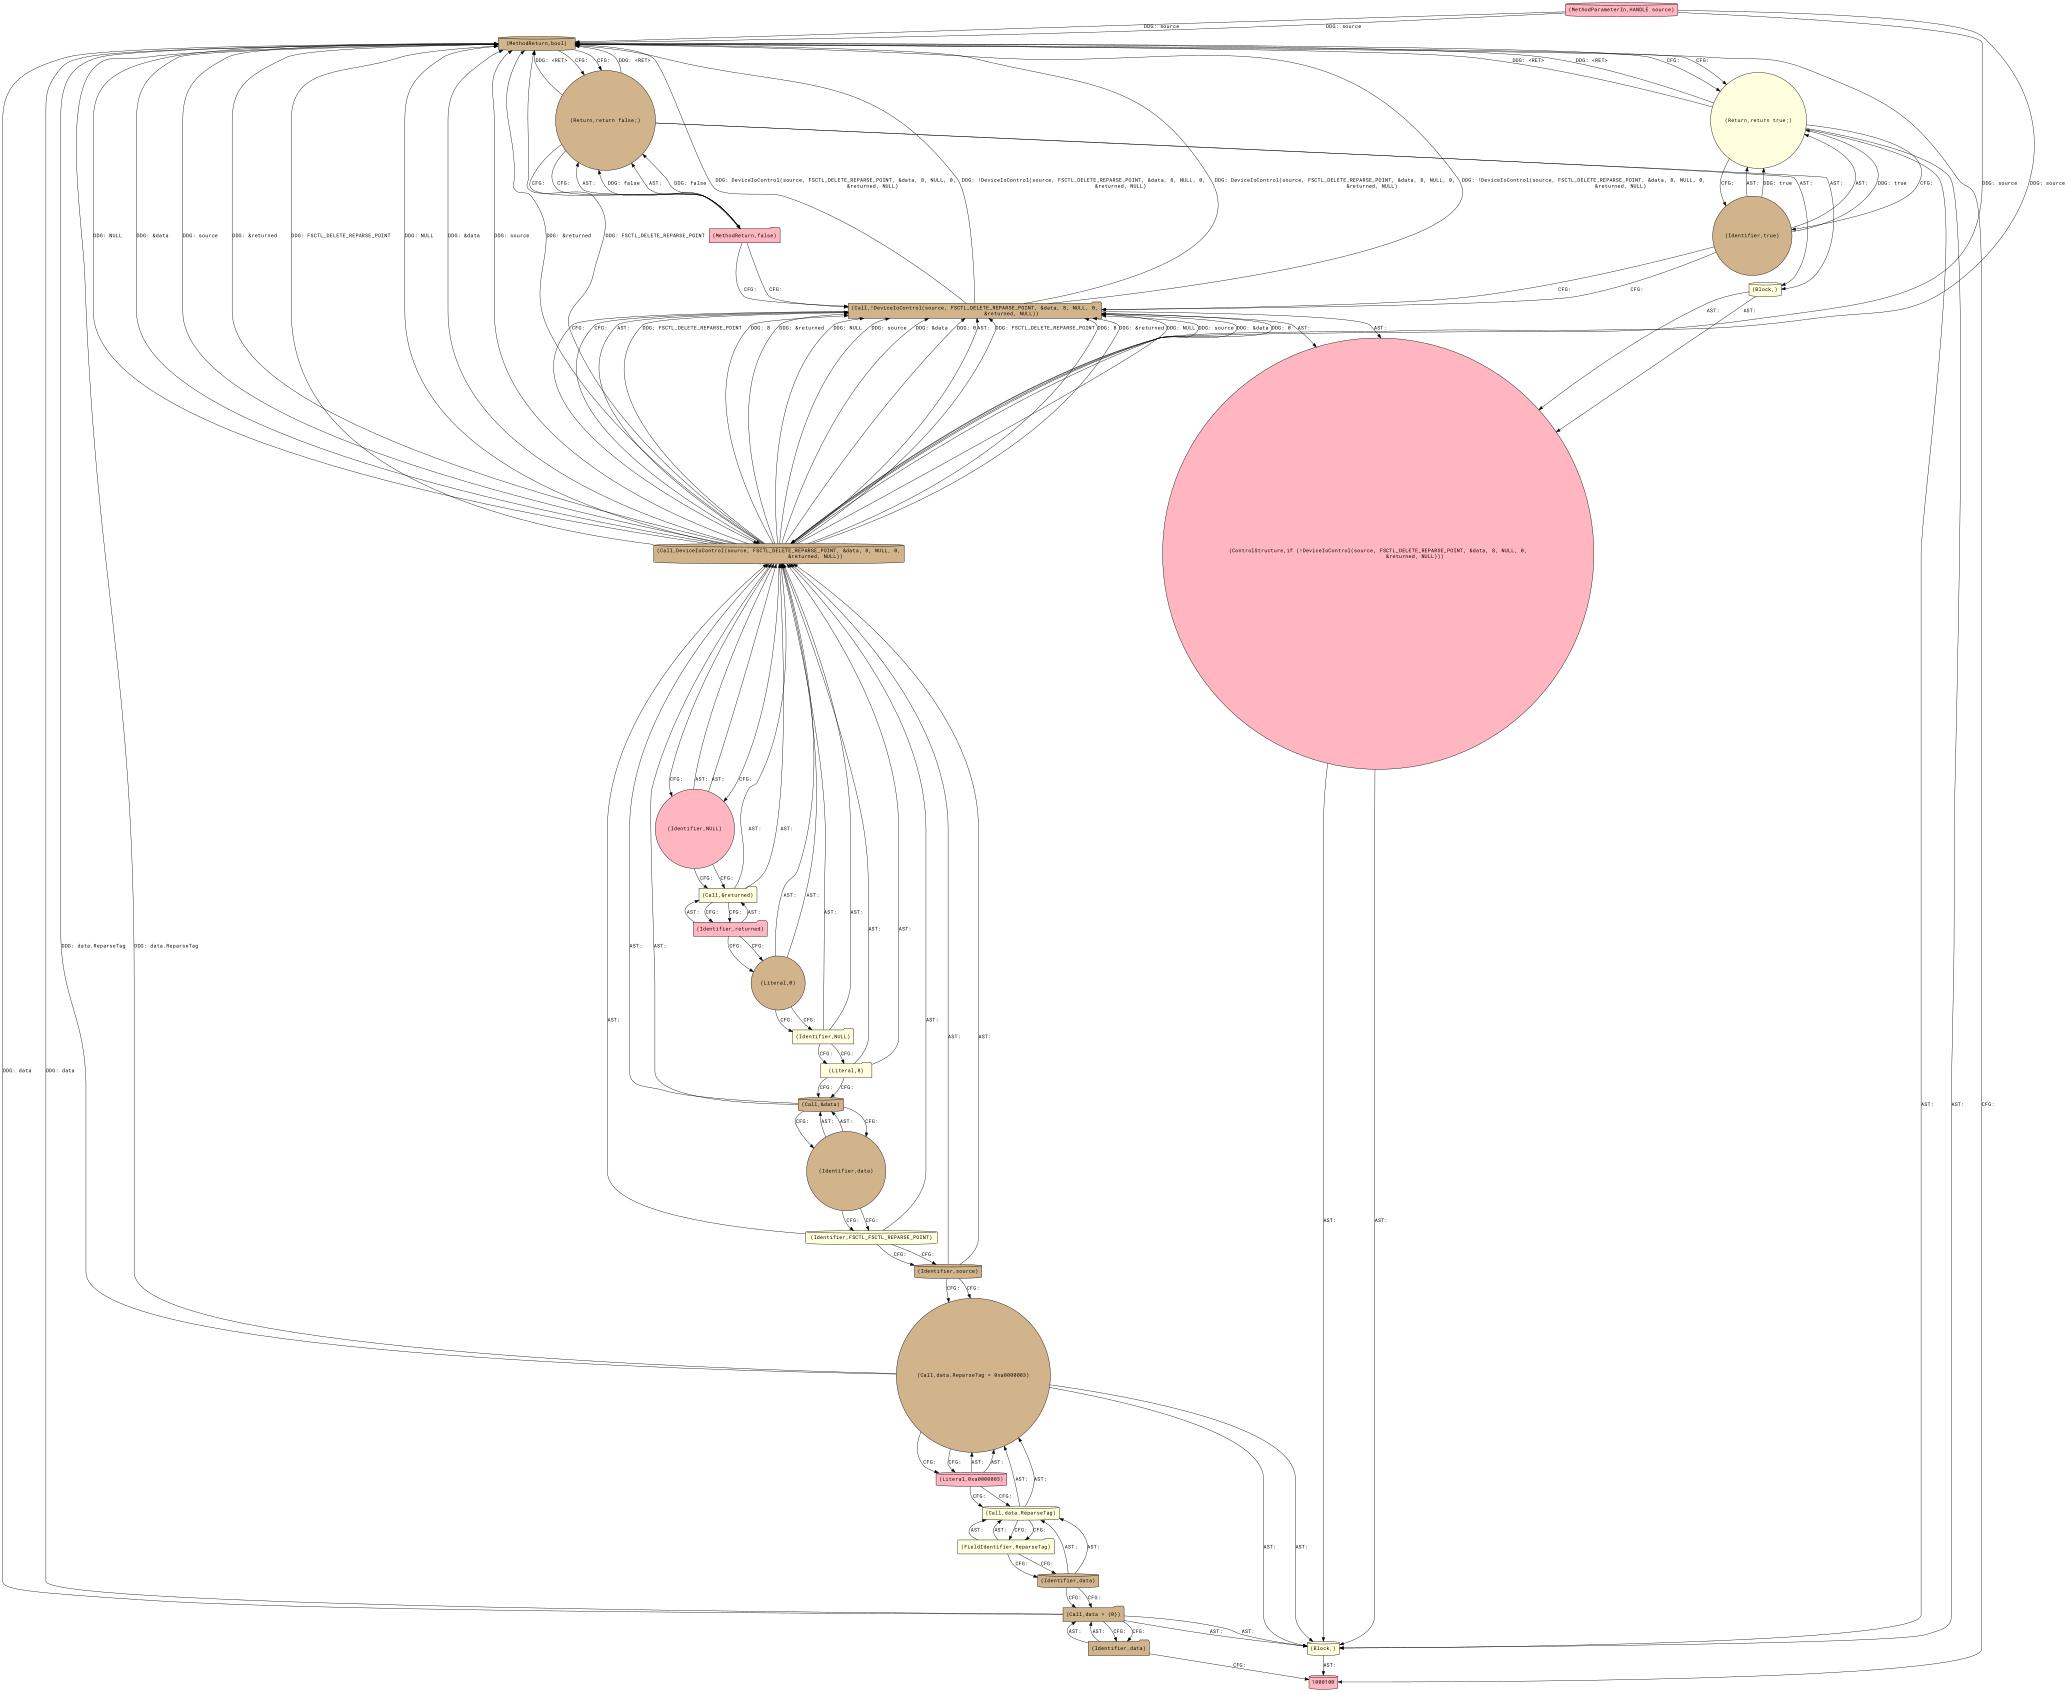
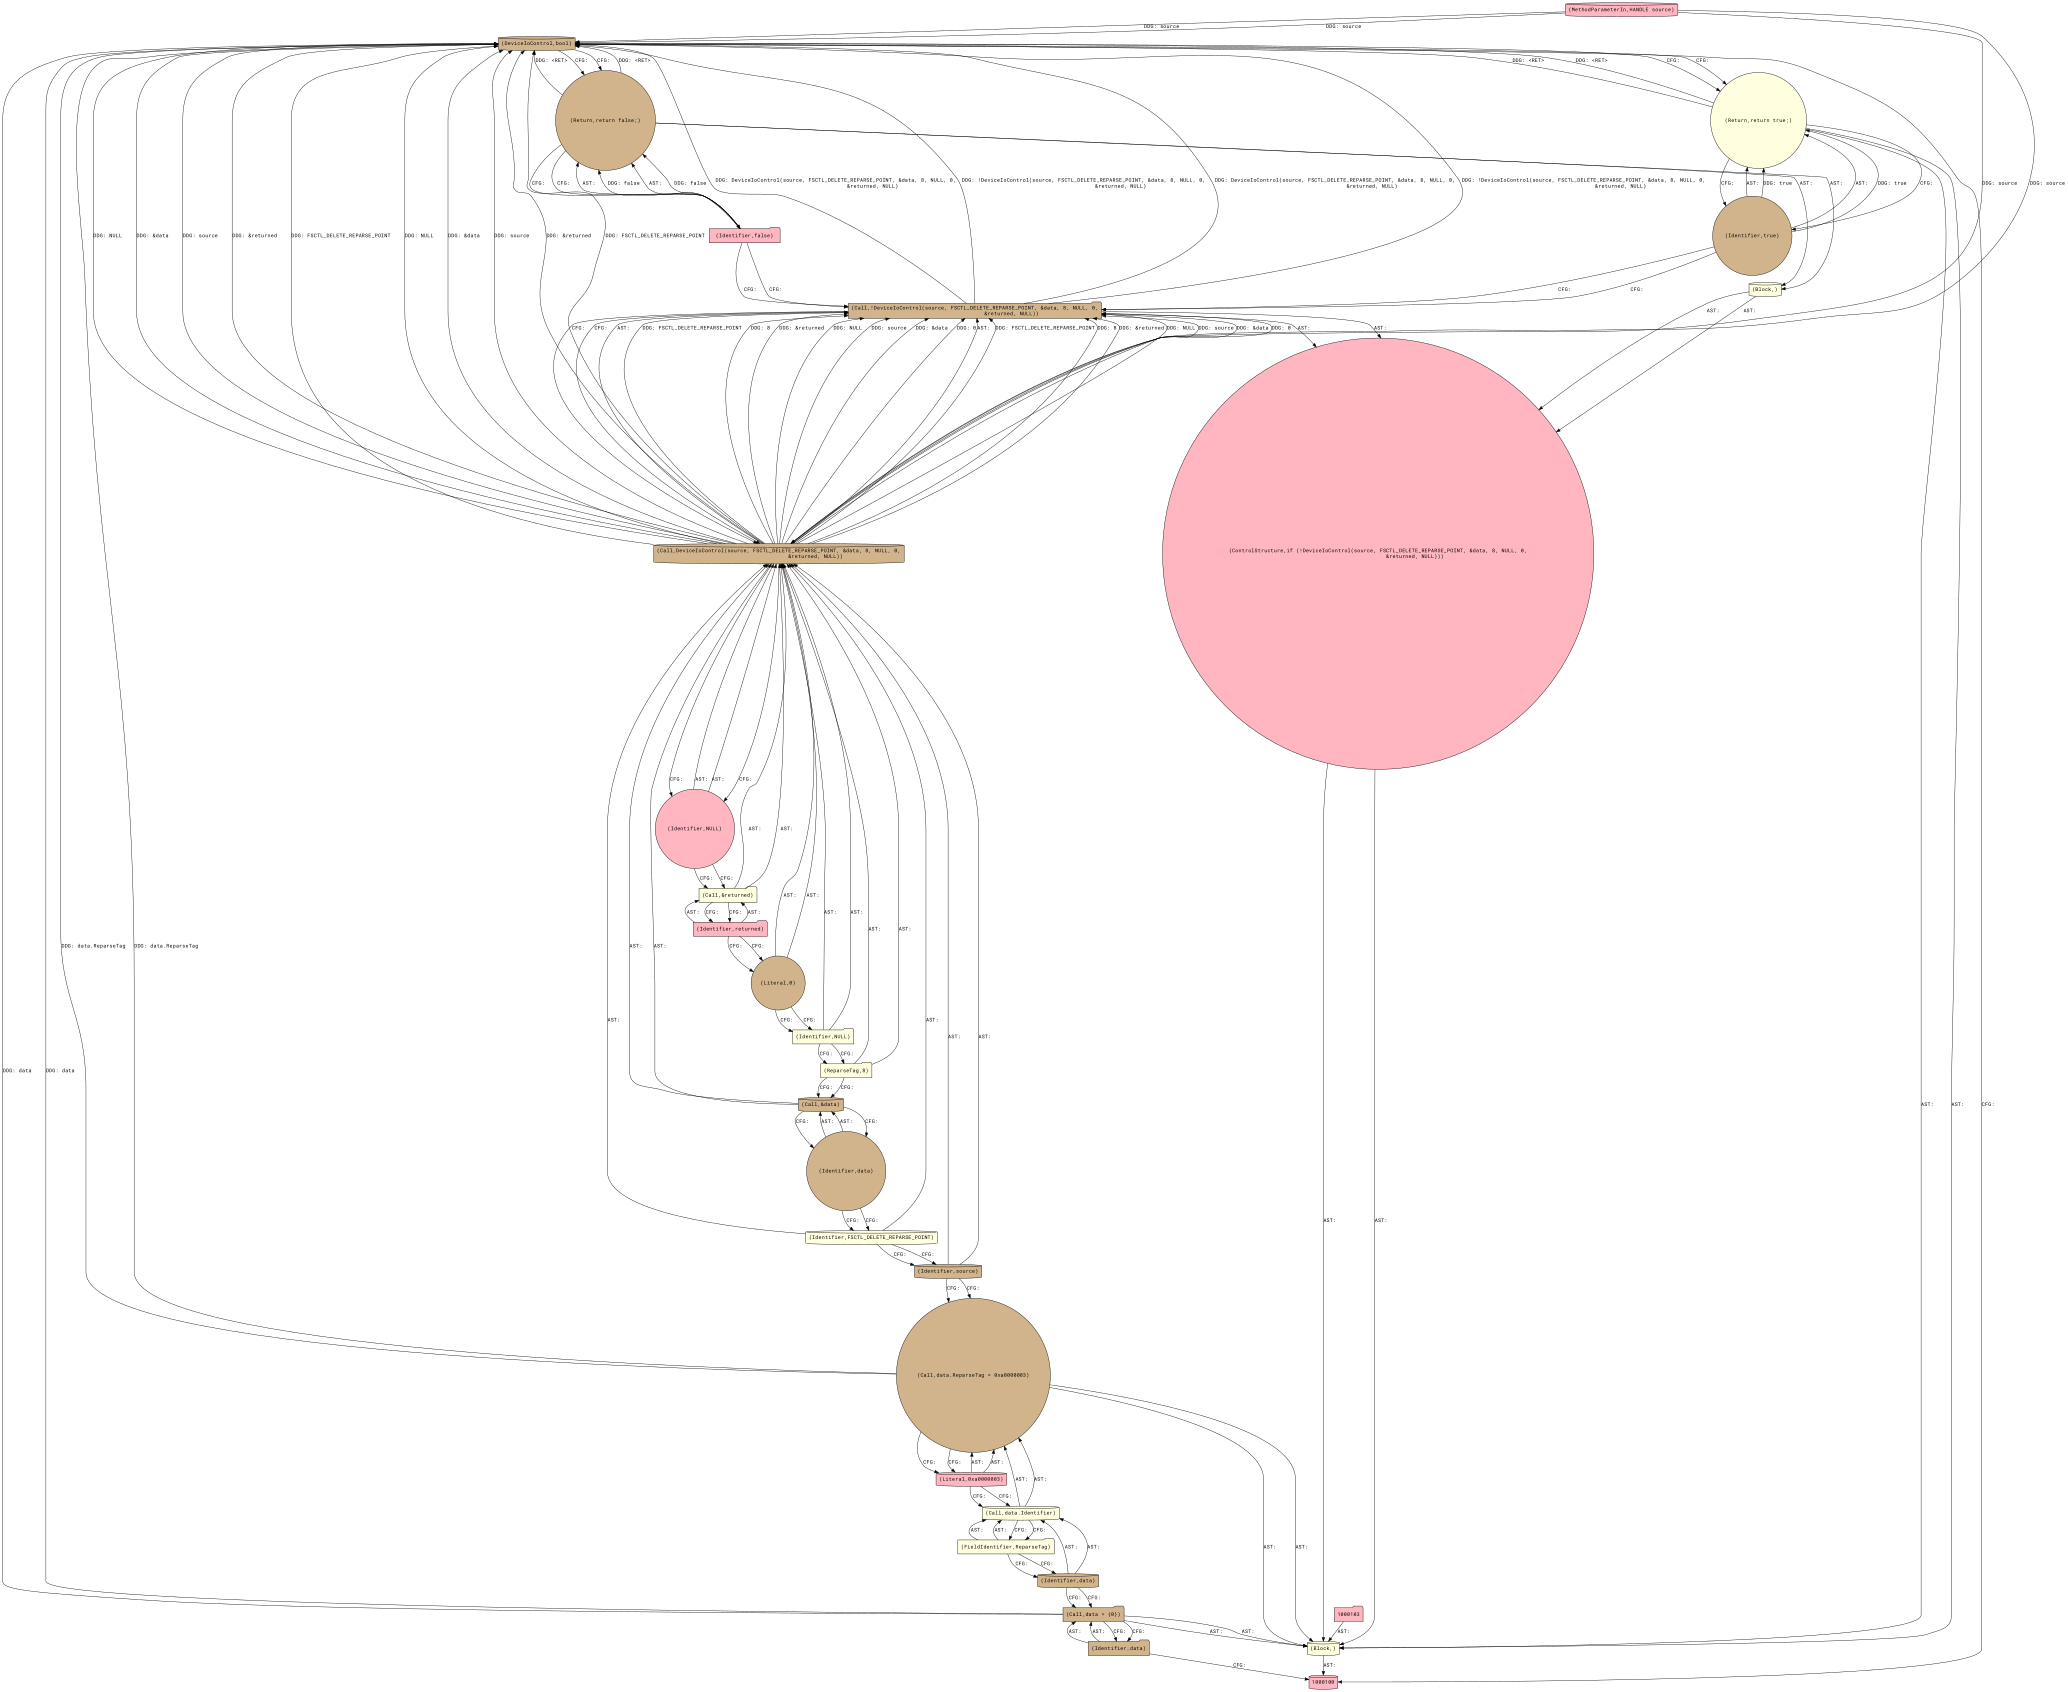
(537, 44) -> (537, 44)
(745, 236) -> (745, 236)
(846, 1071) -> (846, 1071)
(872, 1238) -> (872, 1238)
(1021, 1513) -> (1021, 1513)
none -> (1349, 1615)
